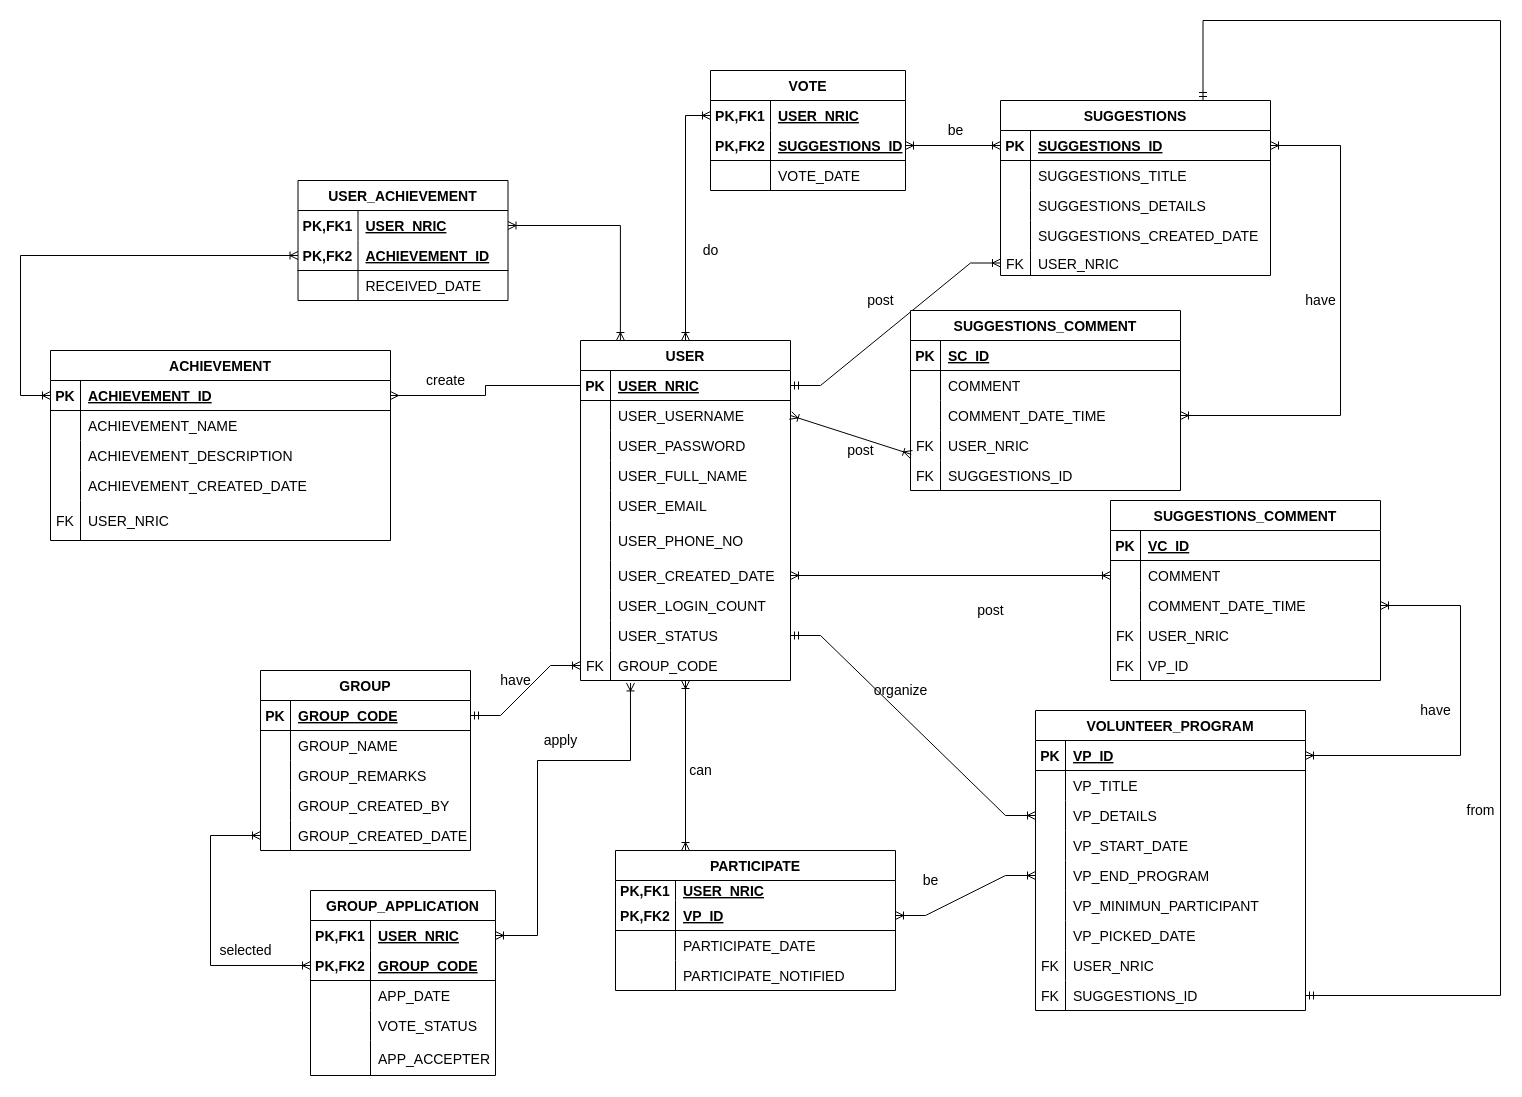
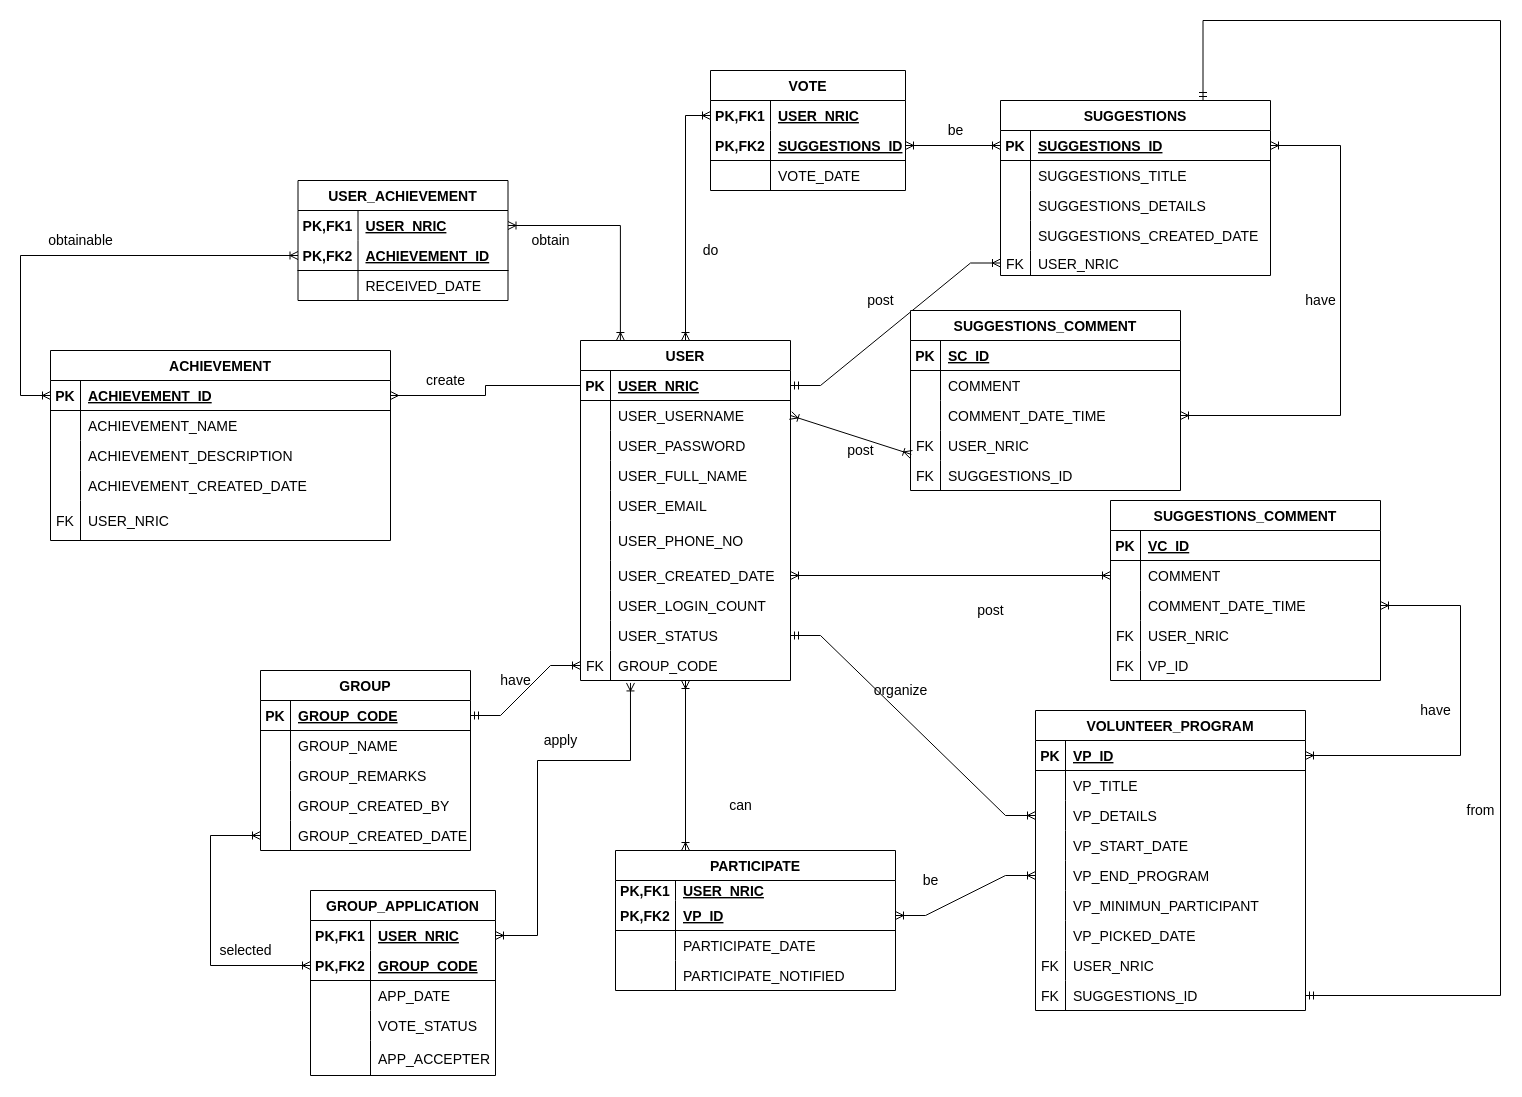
none -> (81, 241)
none -> (551, 241)
(701, 771) -> (741, 806)
